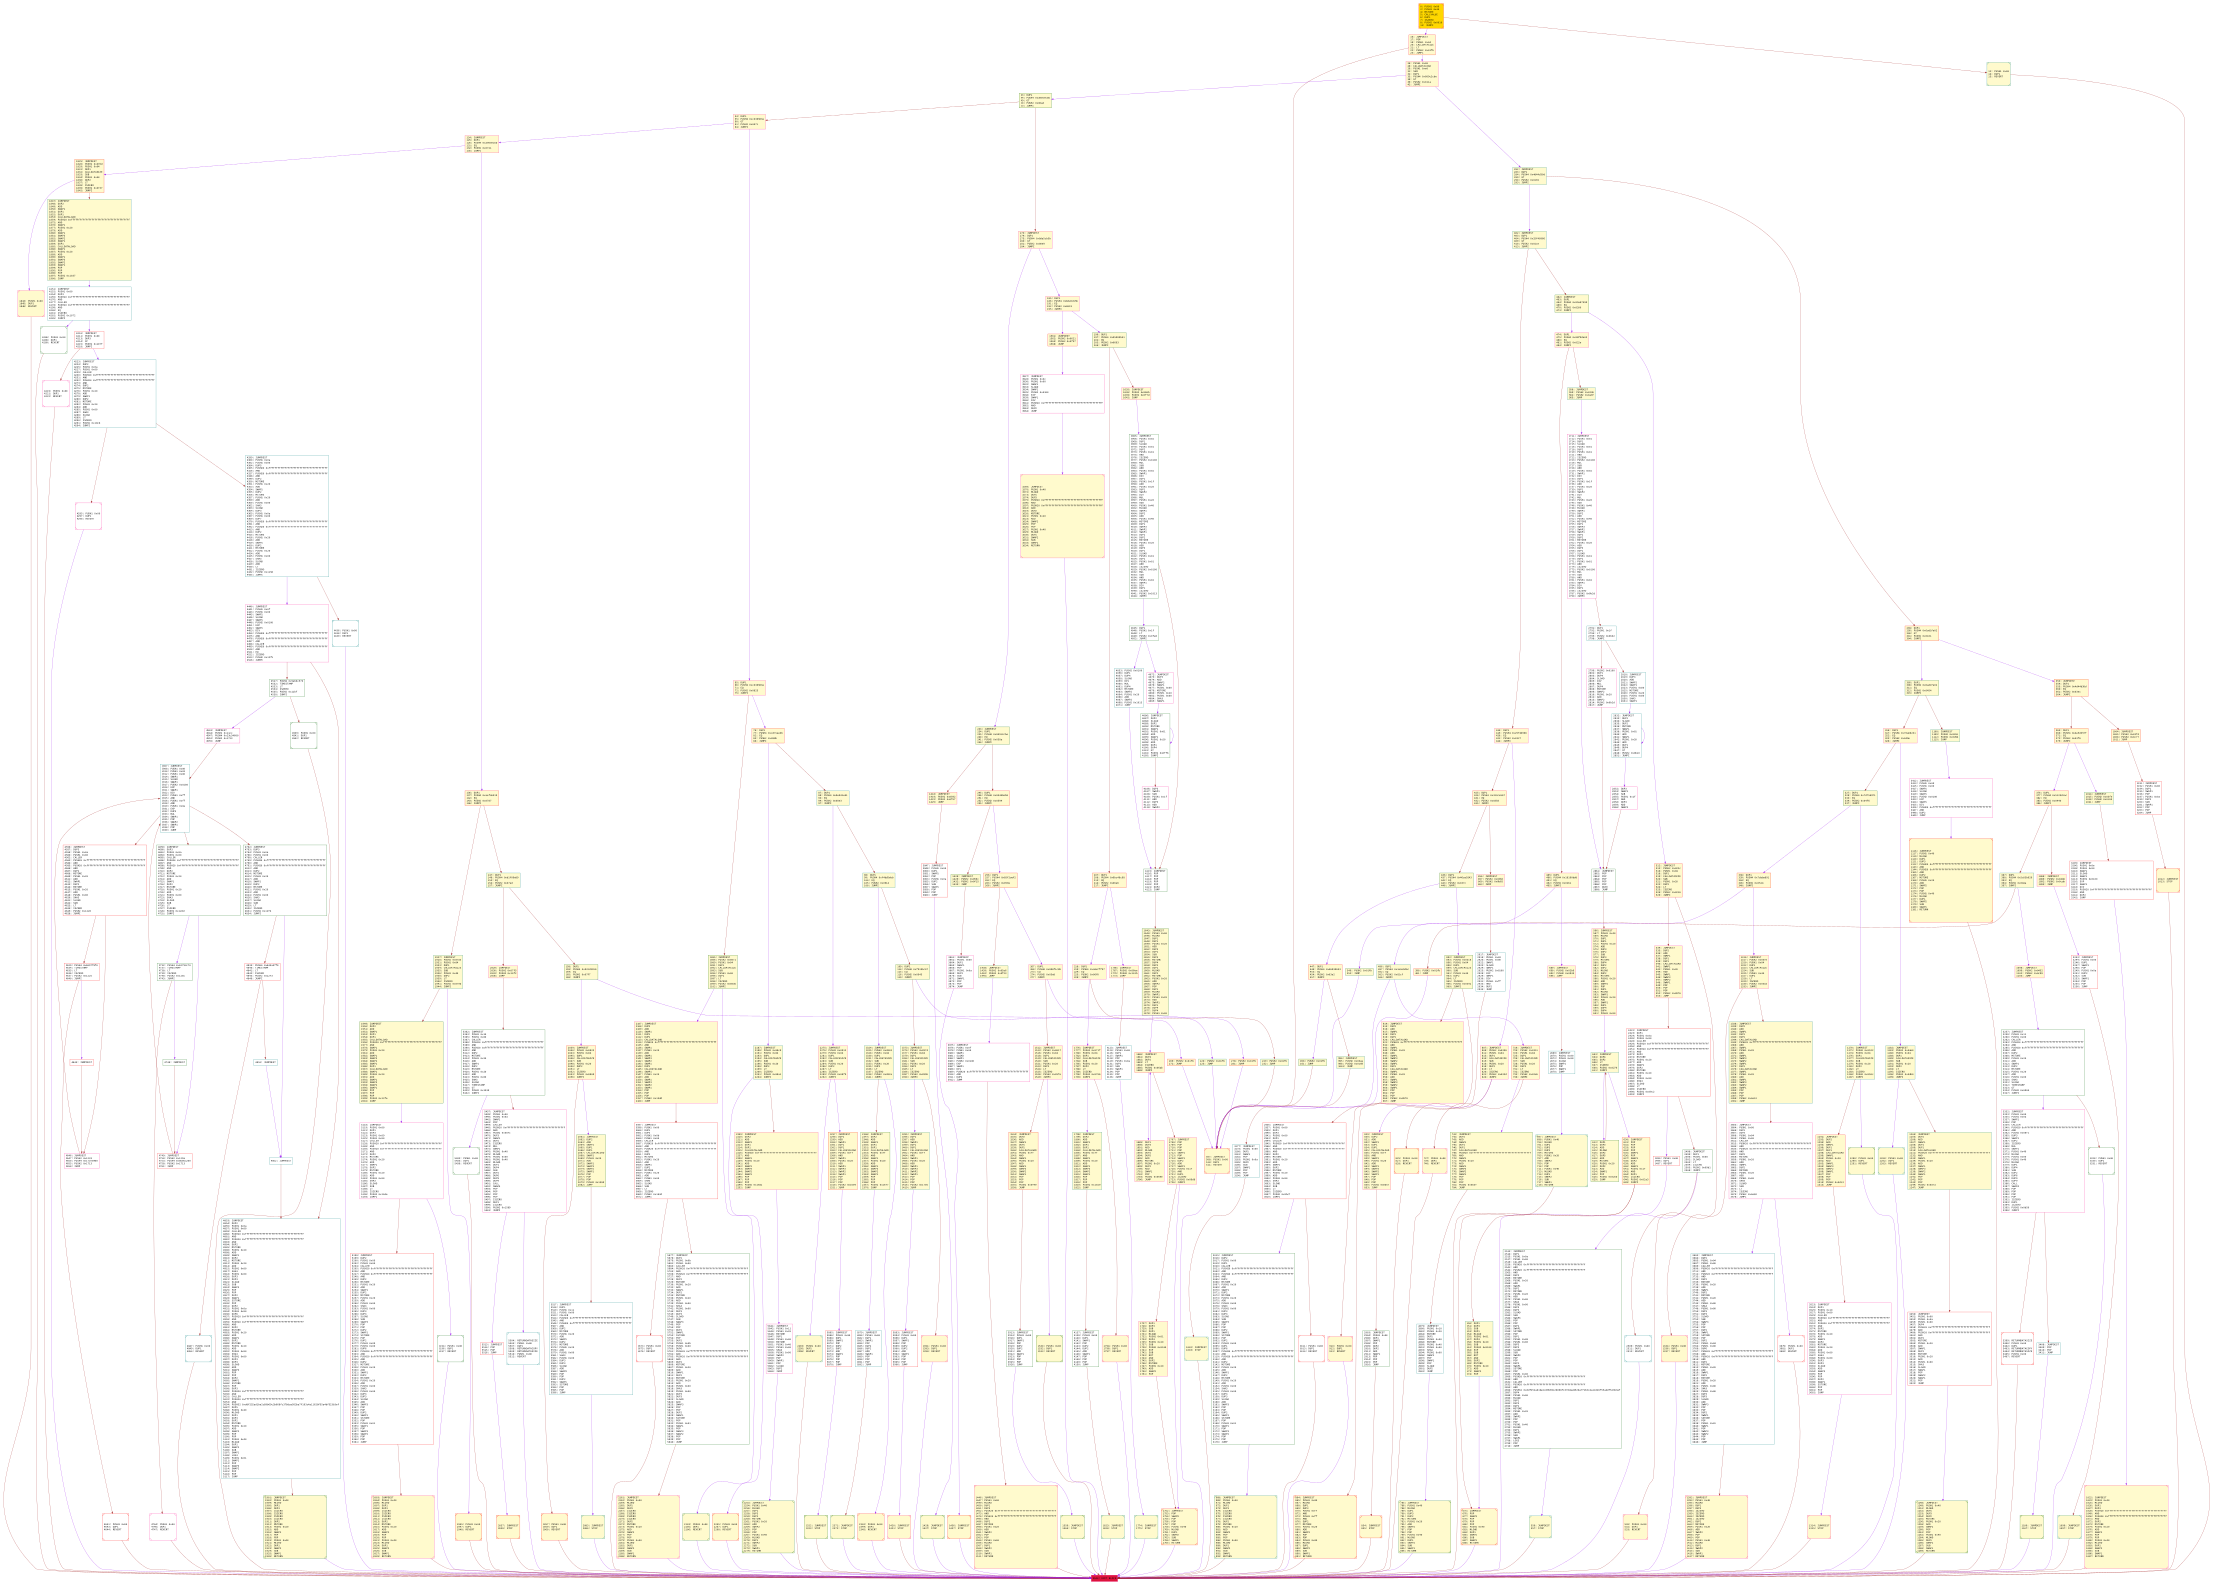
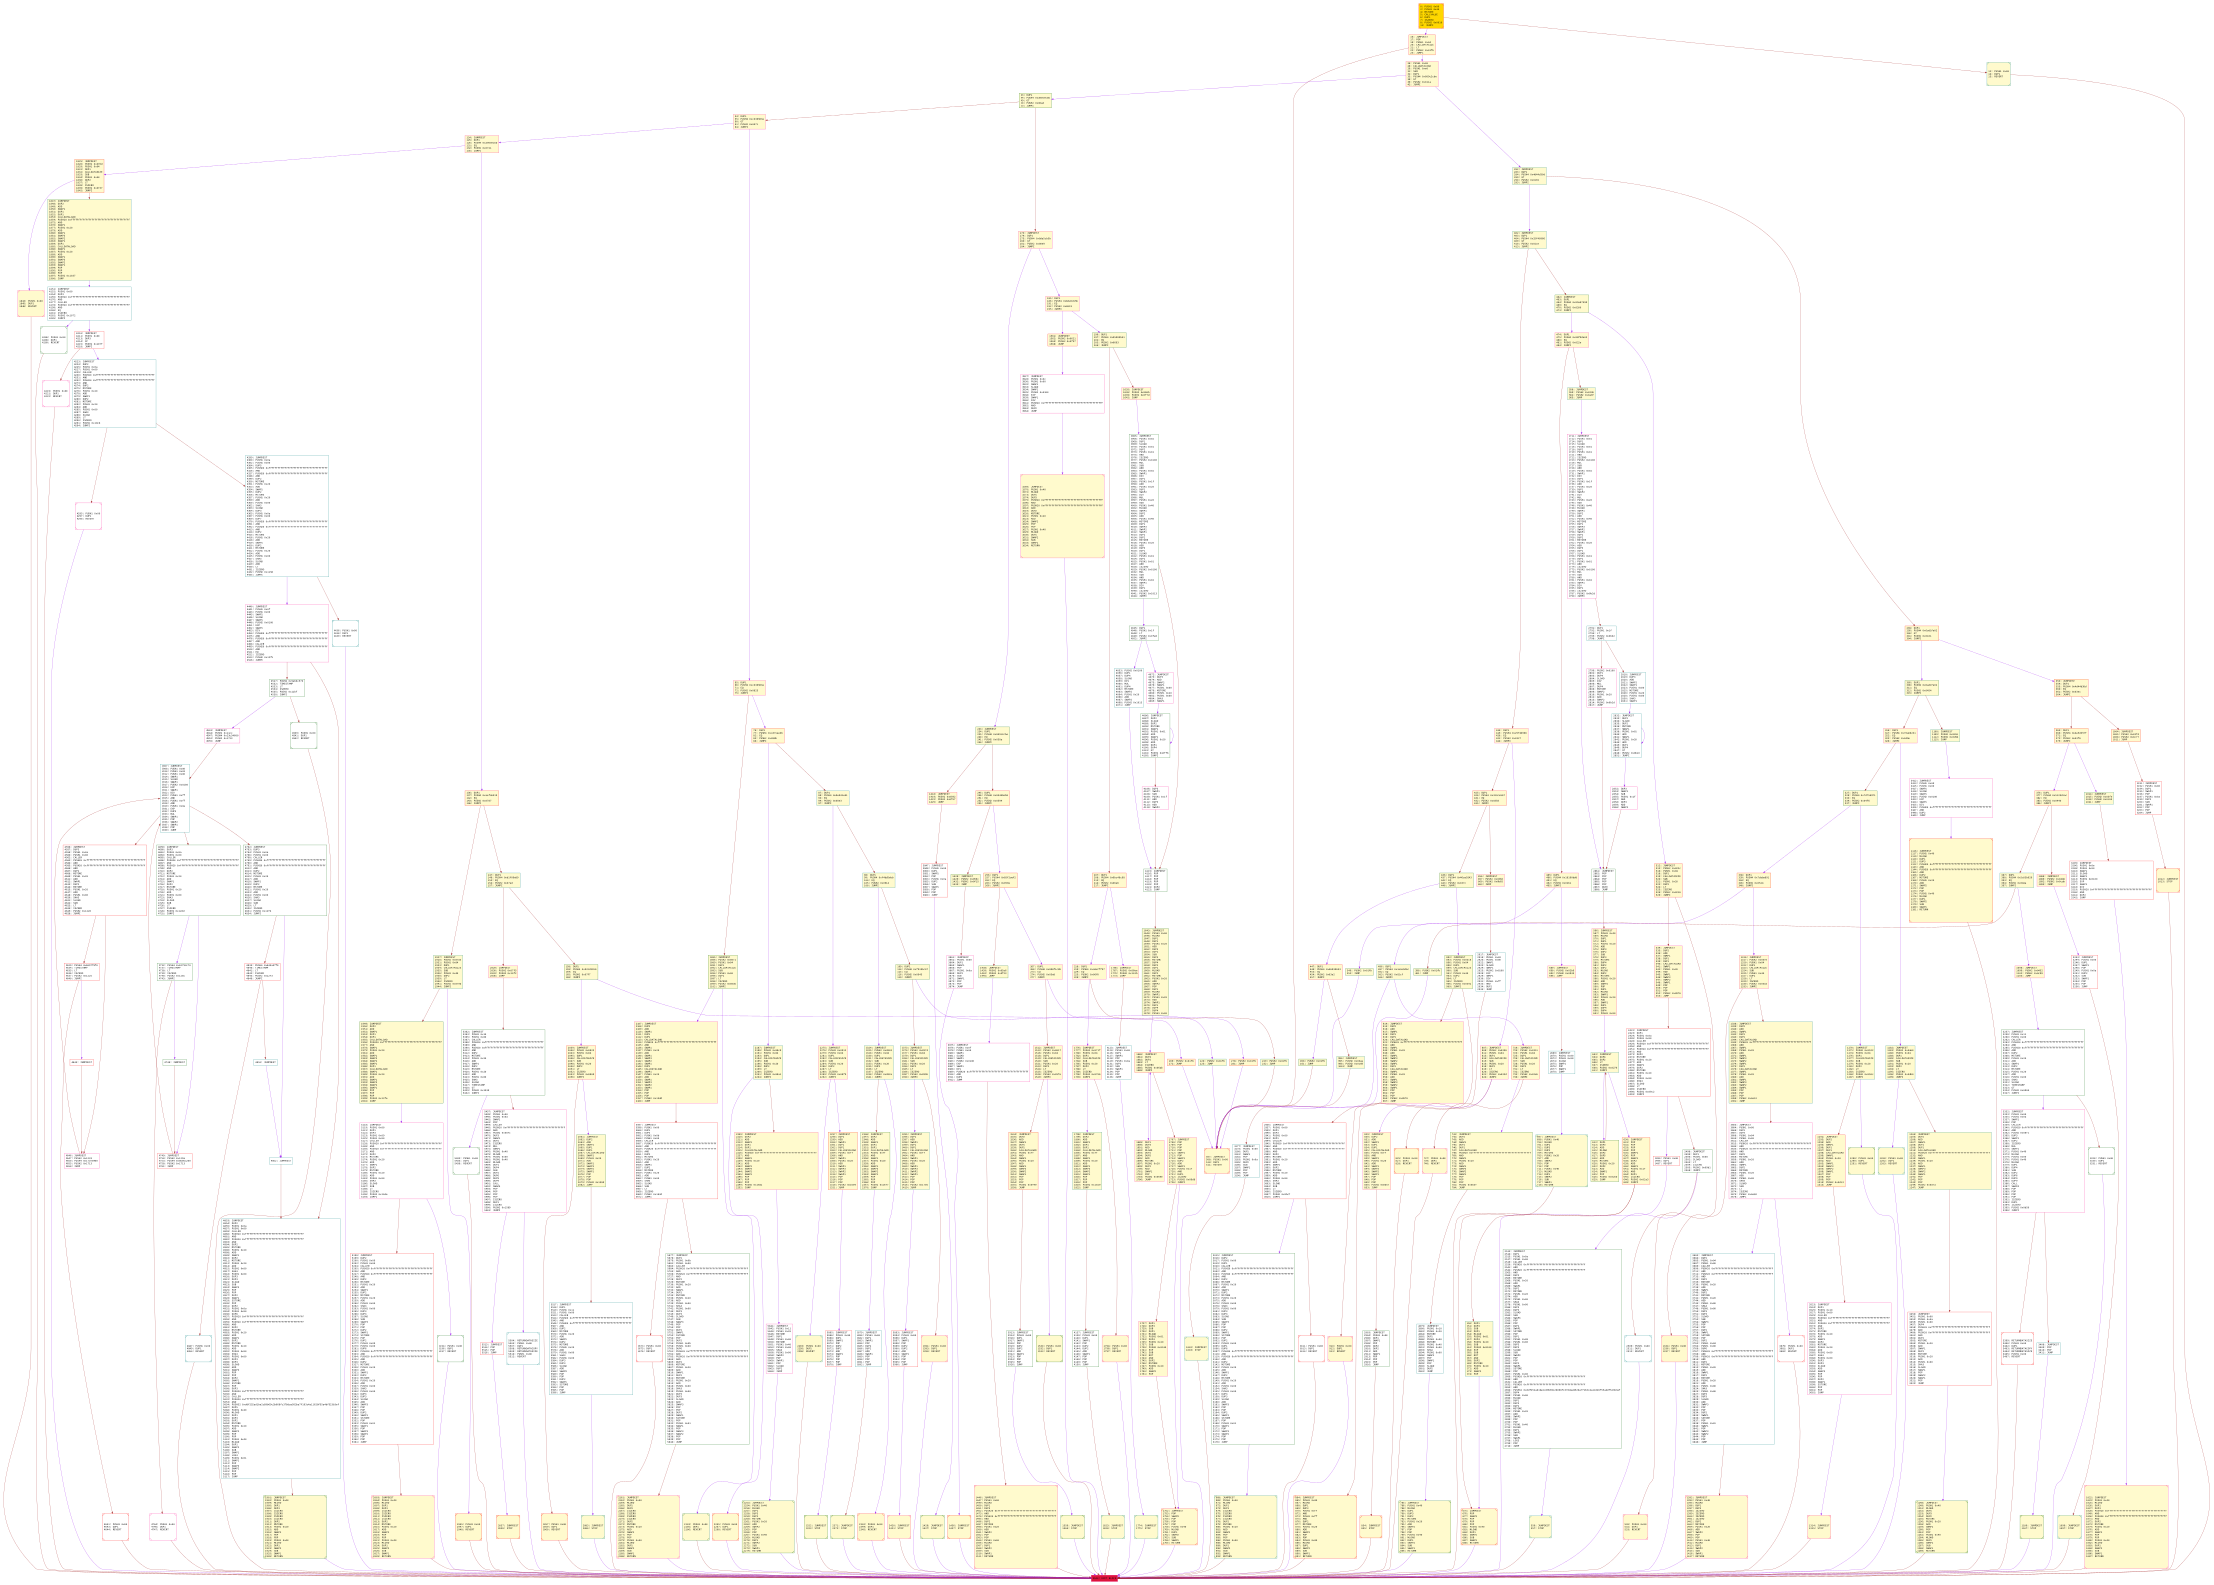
(1428, 972) -> (1428, 972)
(781, 1573) -> (781, 1573)
